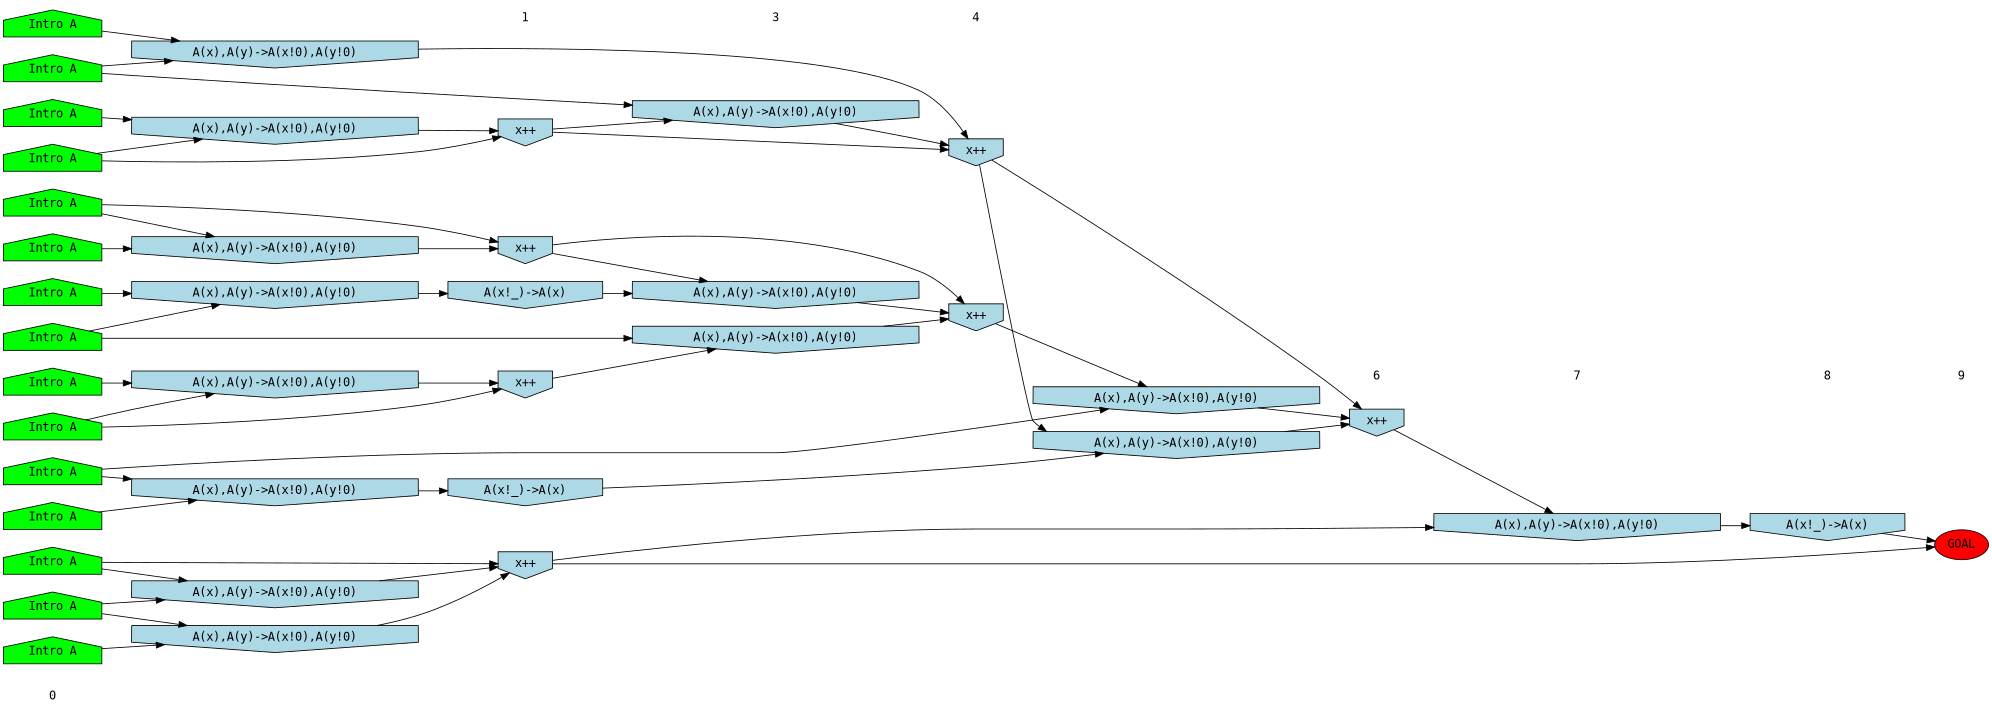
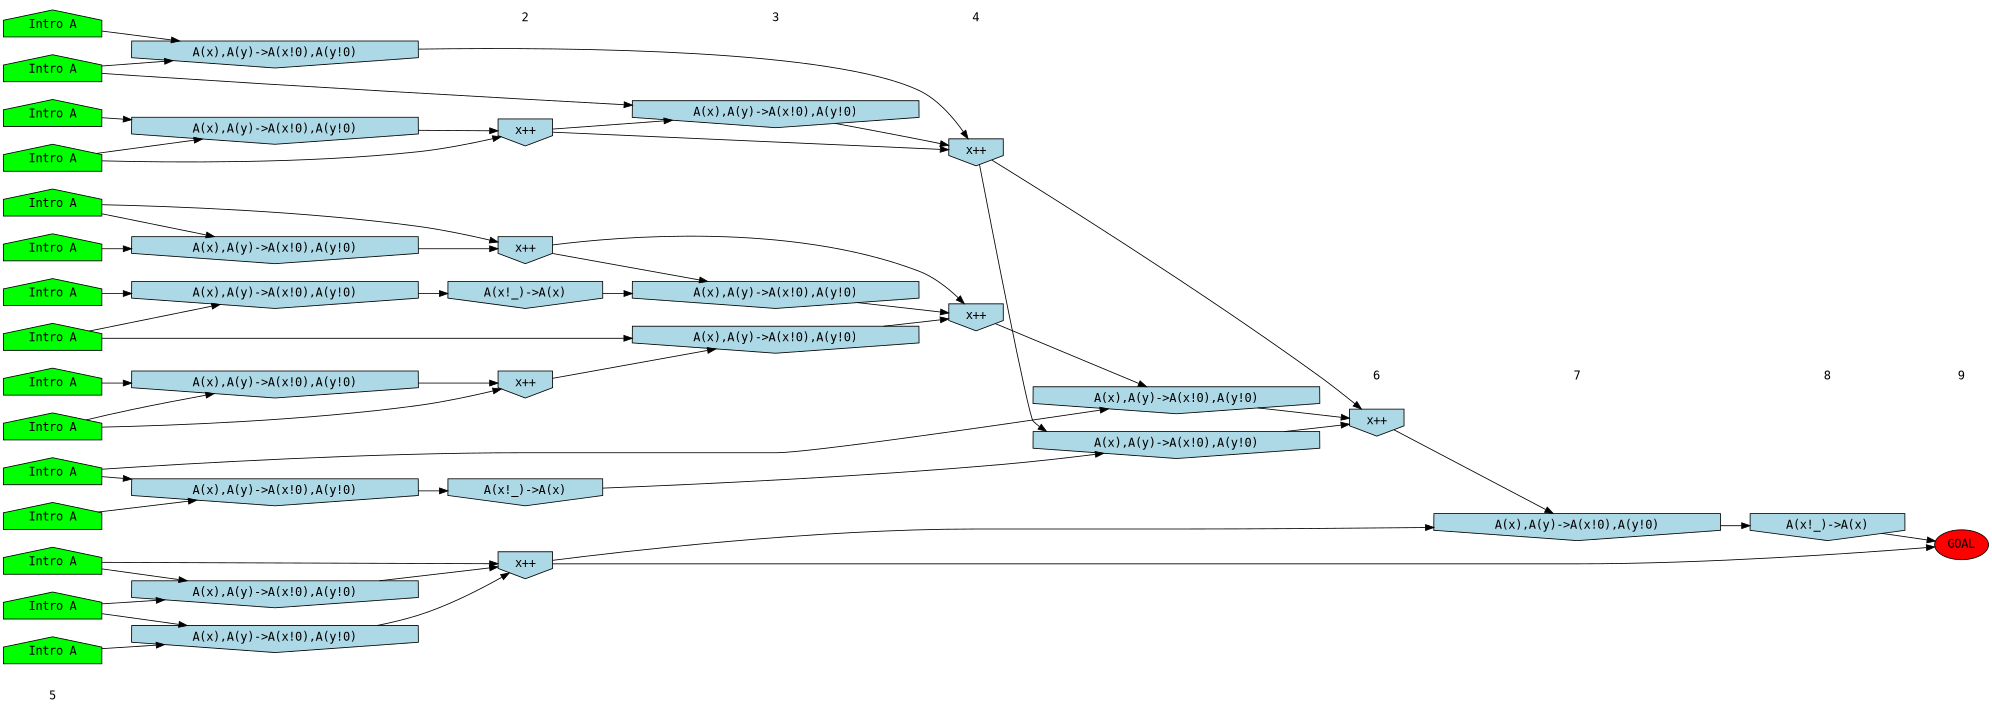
(525, 18) -> (525, 18)
(53, 696) -> (53, 696)
